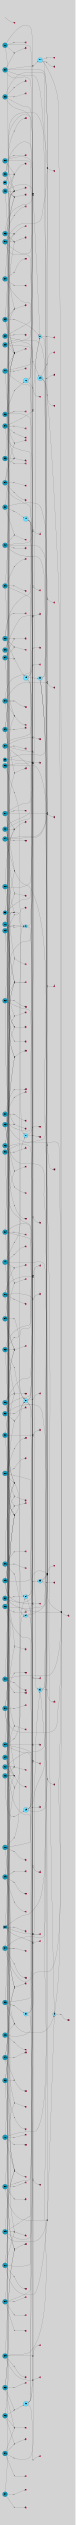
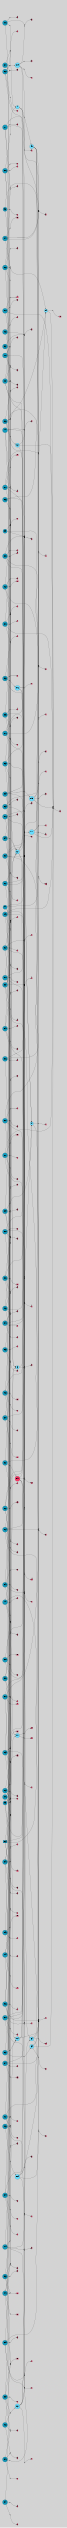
none -> (5, 209)
(26, 519) -> (17, 1479)
